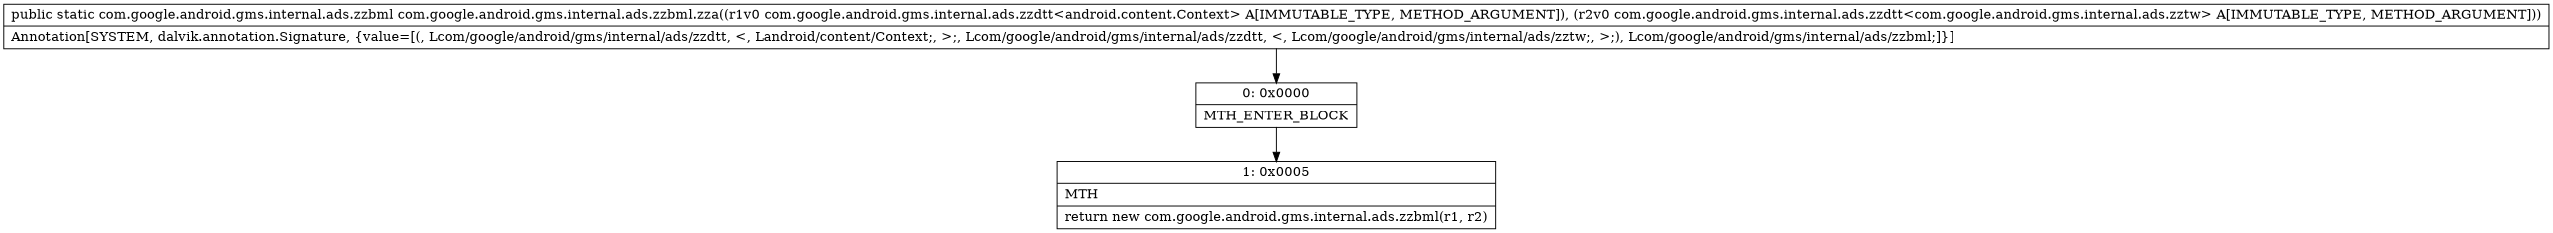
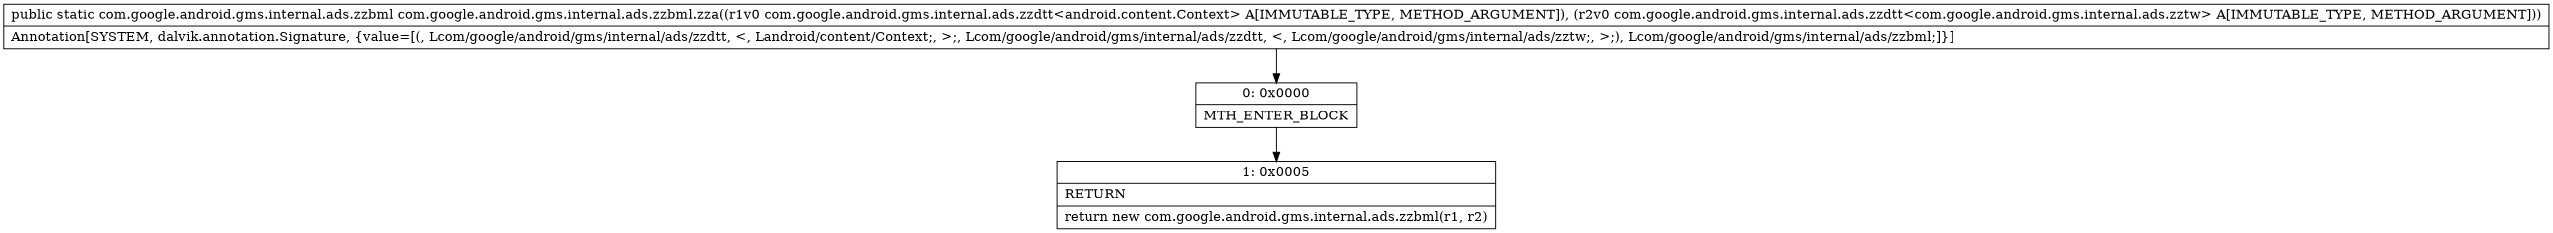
(1082, 194) -> (1095, 194)
